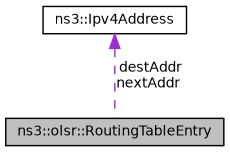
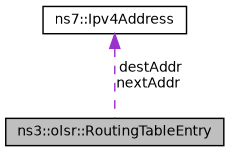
(115, 20) -> (115, 20)
